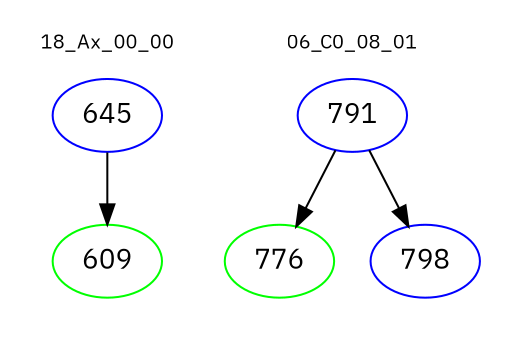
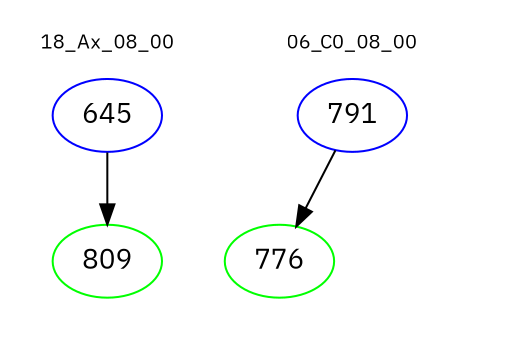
(108, 44) -> (108, 44)
(352, 44) -> (352, 44)
(107, 261) -> (107, 261)
(425, 261) -> none
